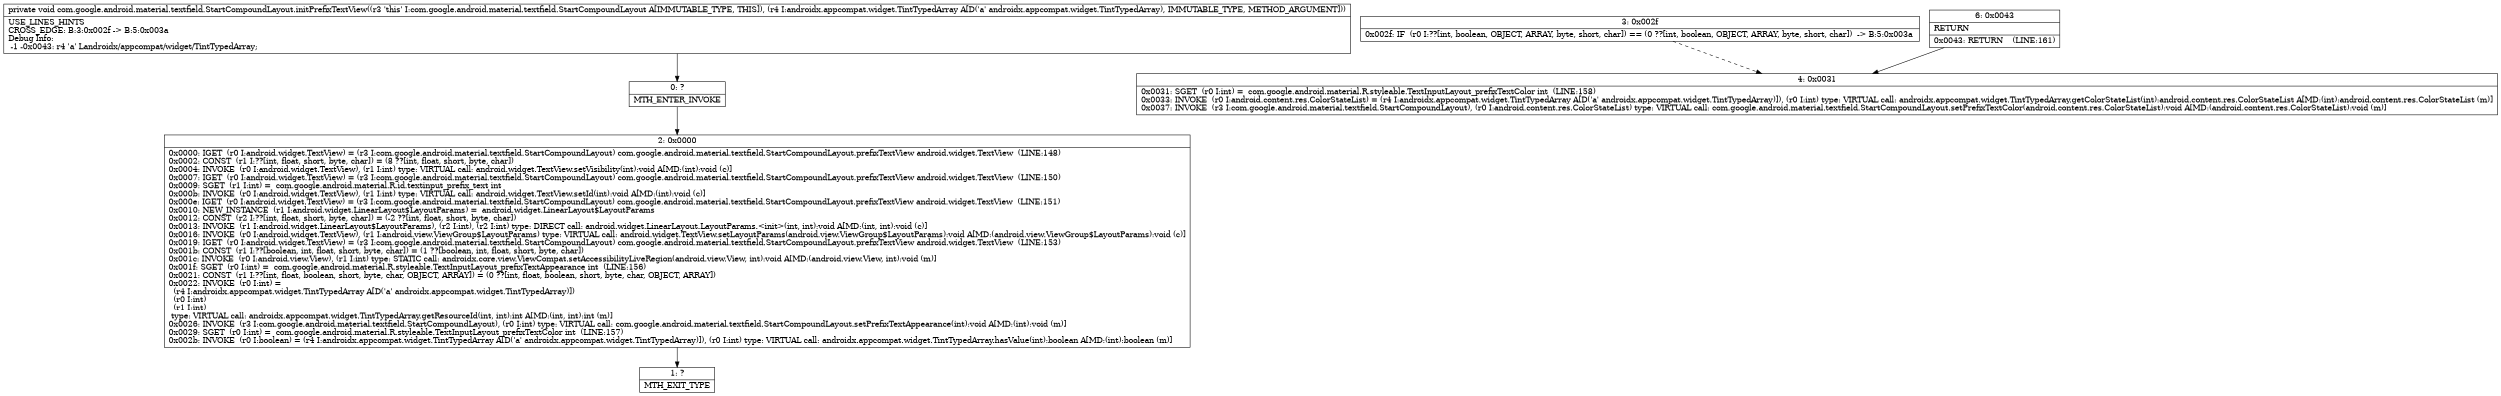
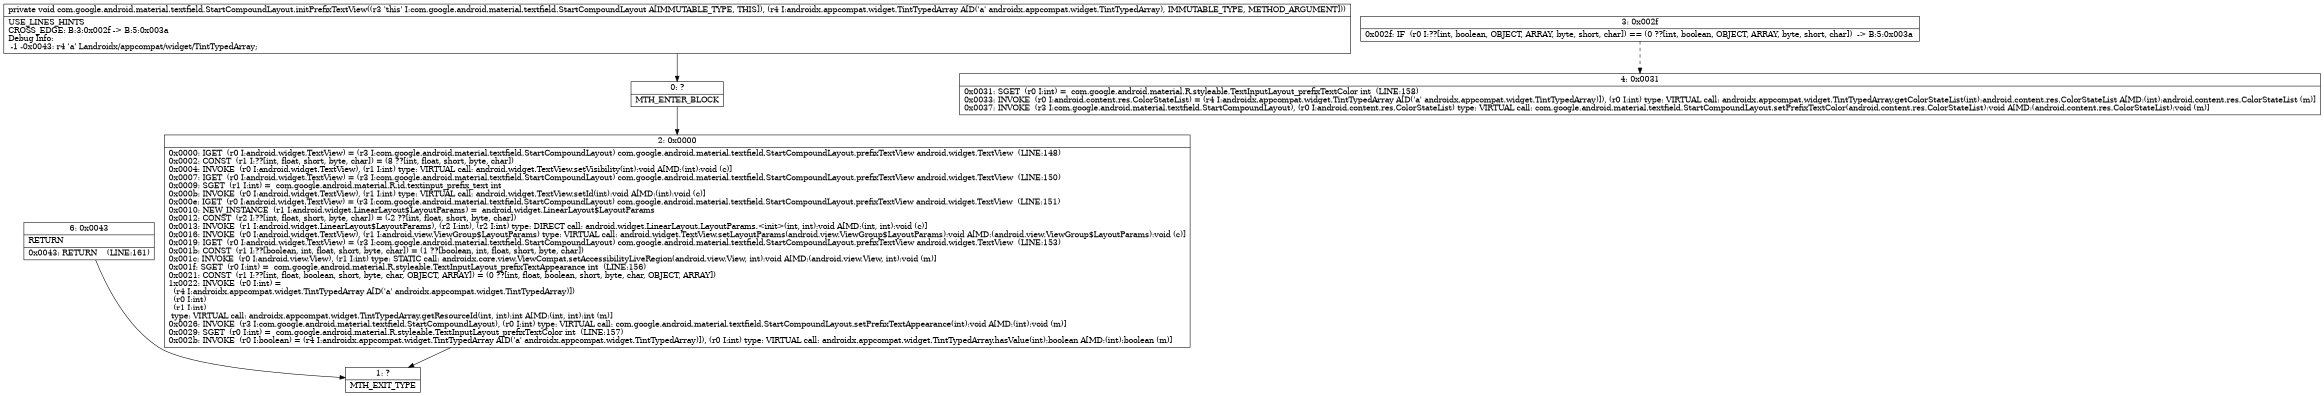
(1911, 60) -> (194, 360)
(677, 100) -> (677, 100)
(226, 284) -> (226, 284)
